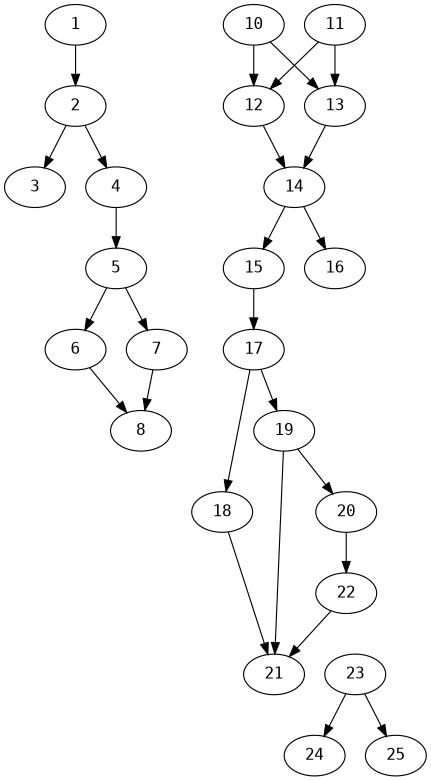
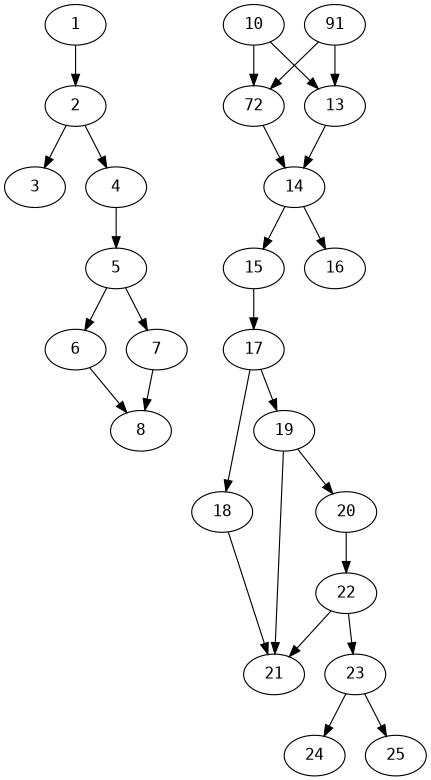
(335, 25) -> (335, 25)
(254, 106) -> (254, 106)
none -> (350, 628)
